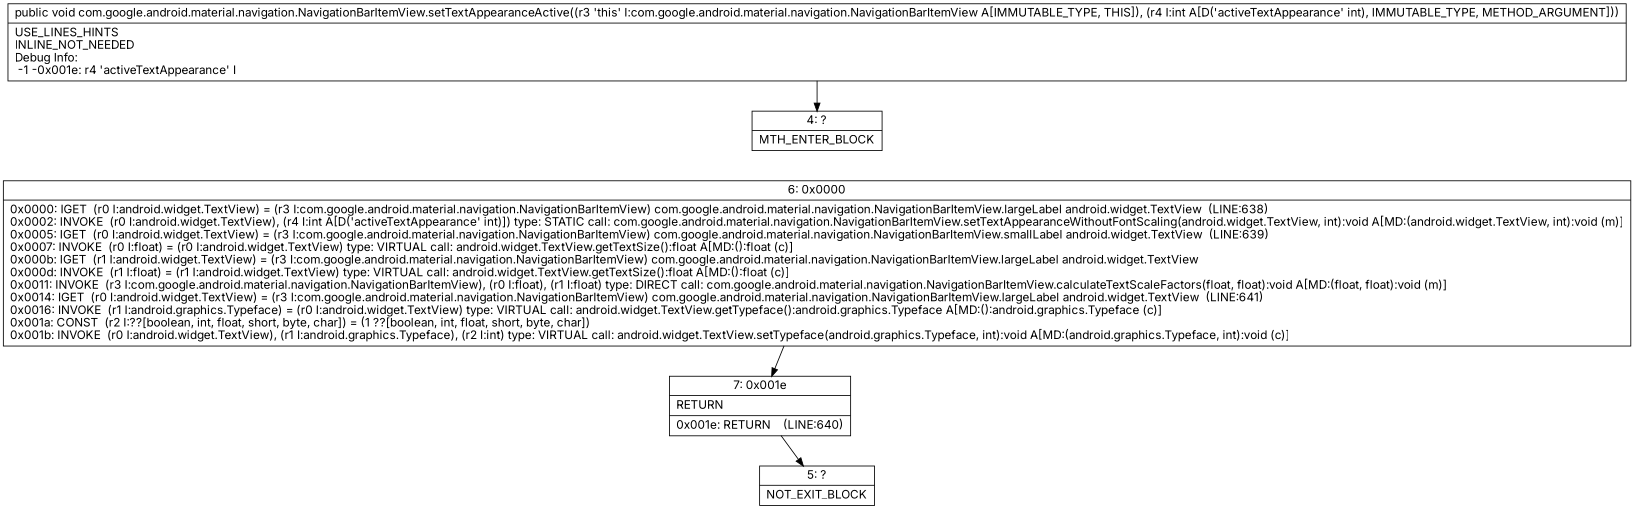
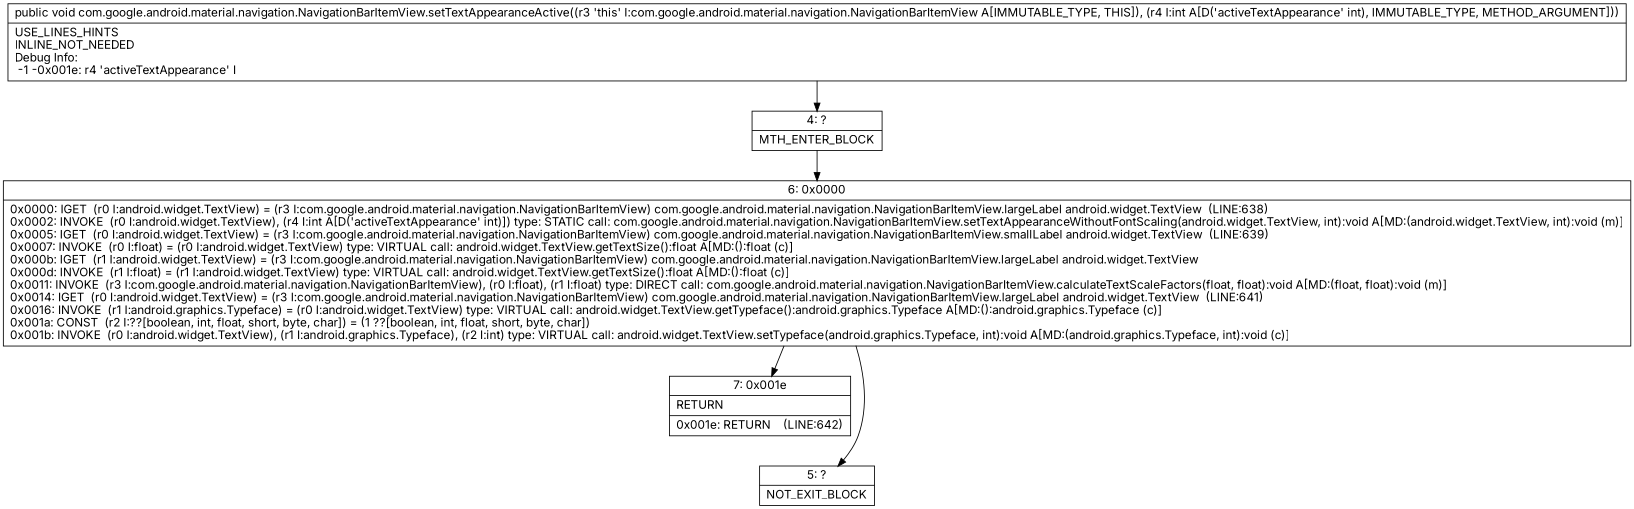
none -> (817, 161)
(760, 425) -> (760, 425)
(790, 447) -> (864, 405)
